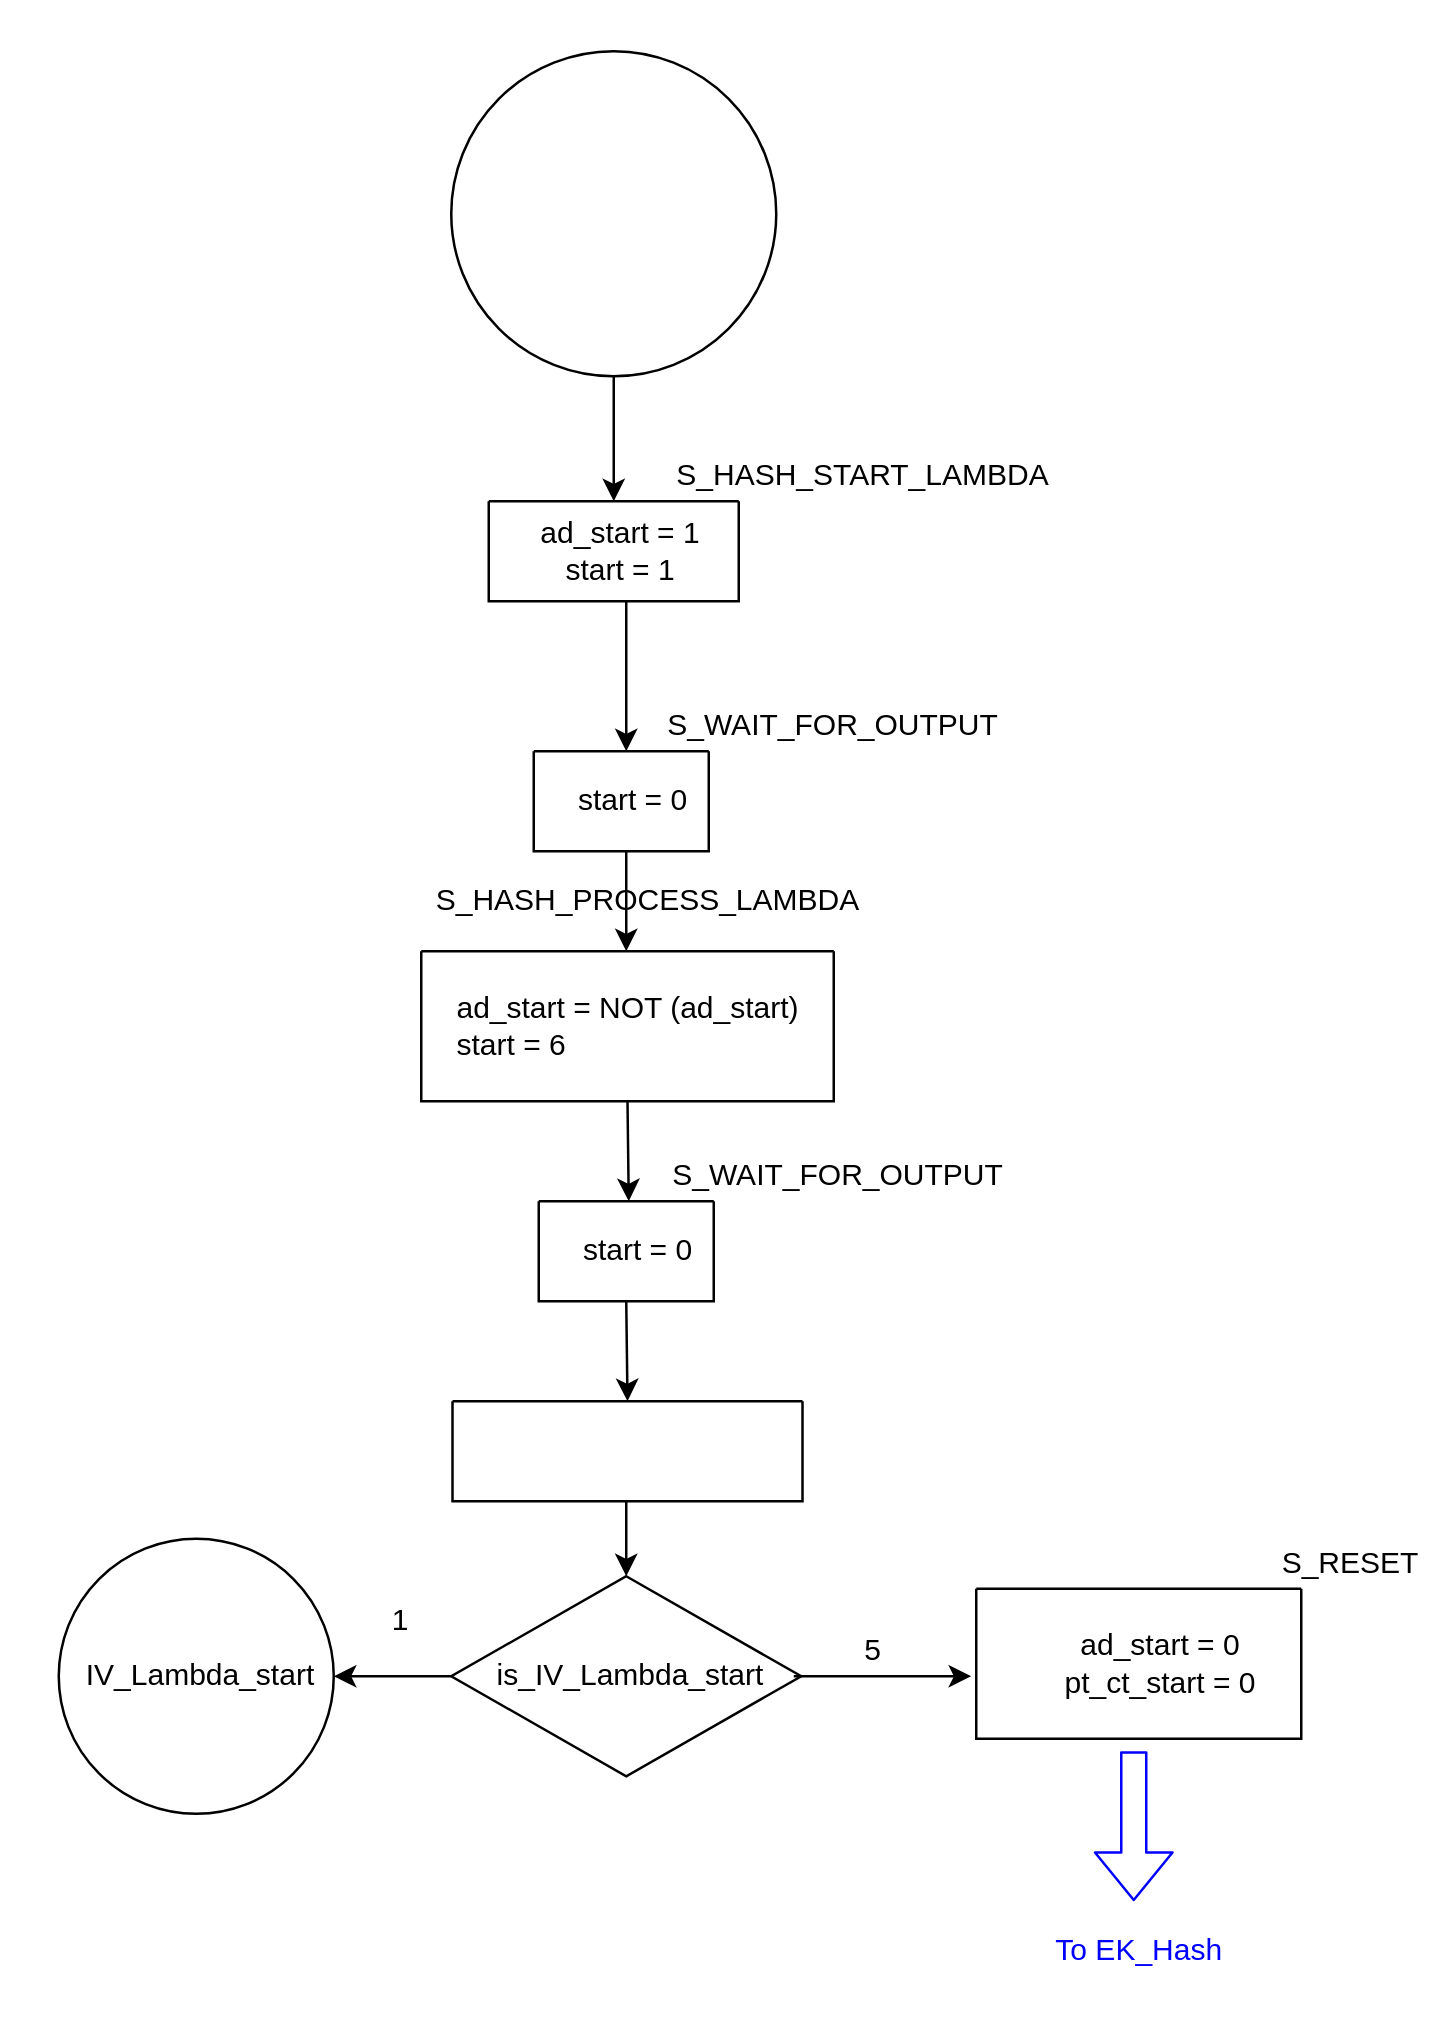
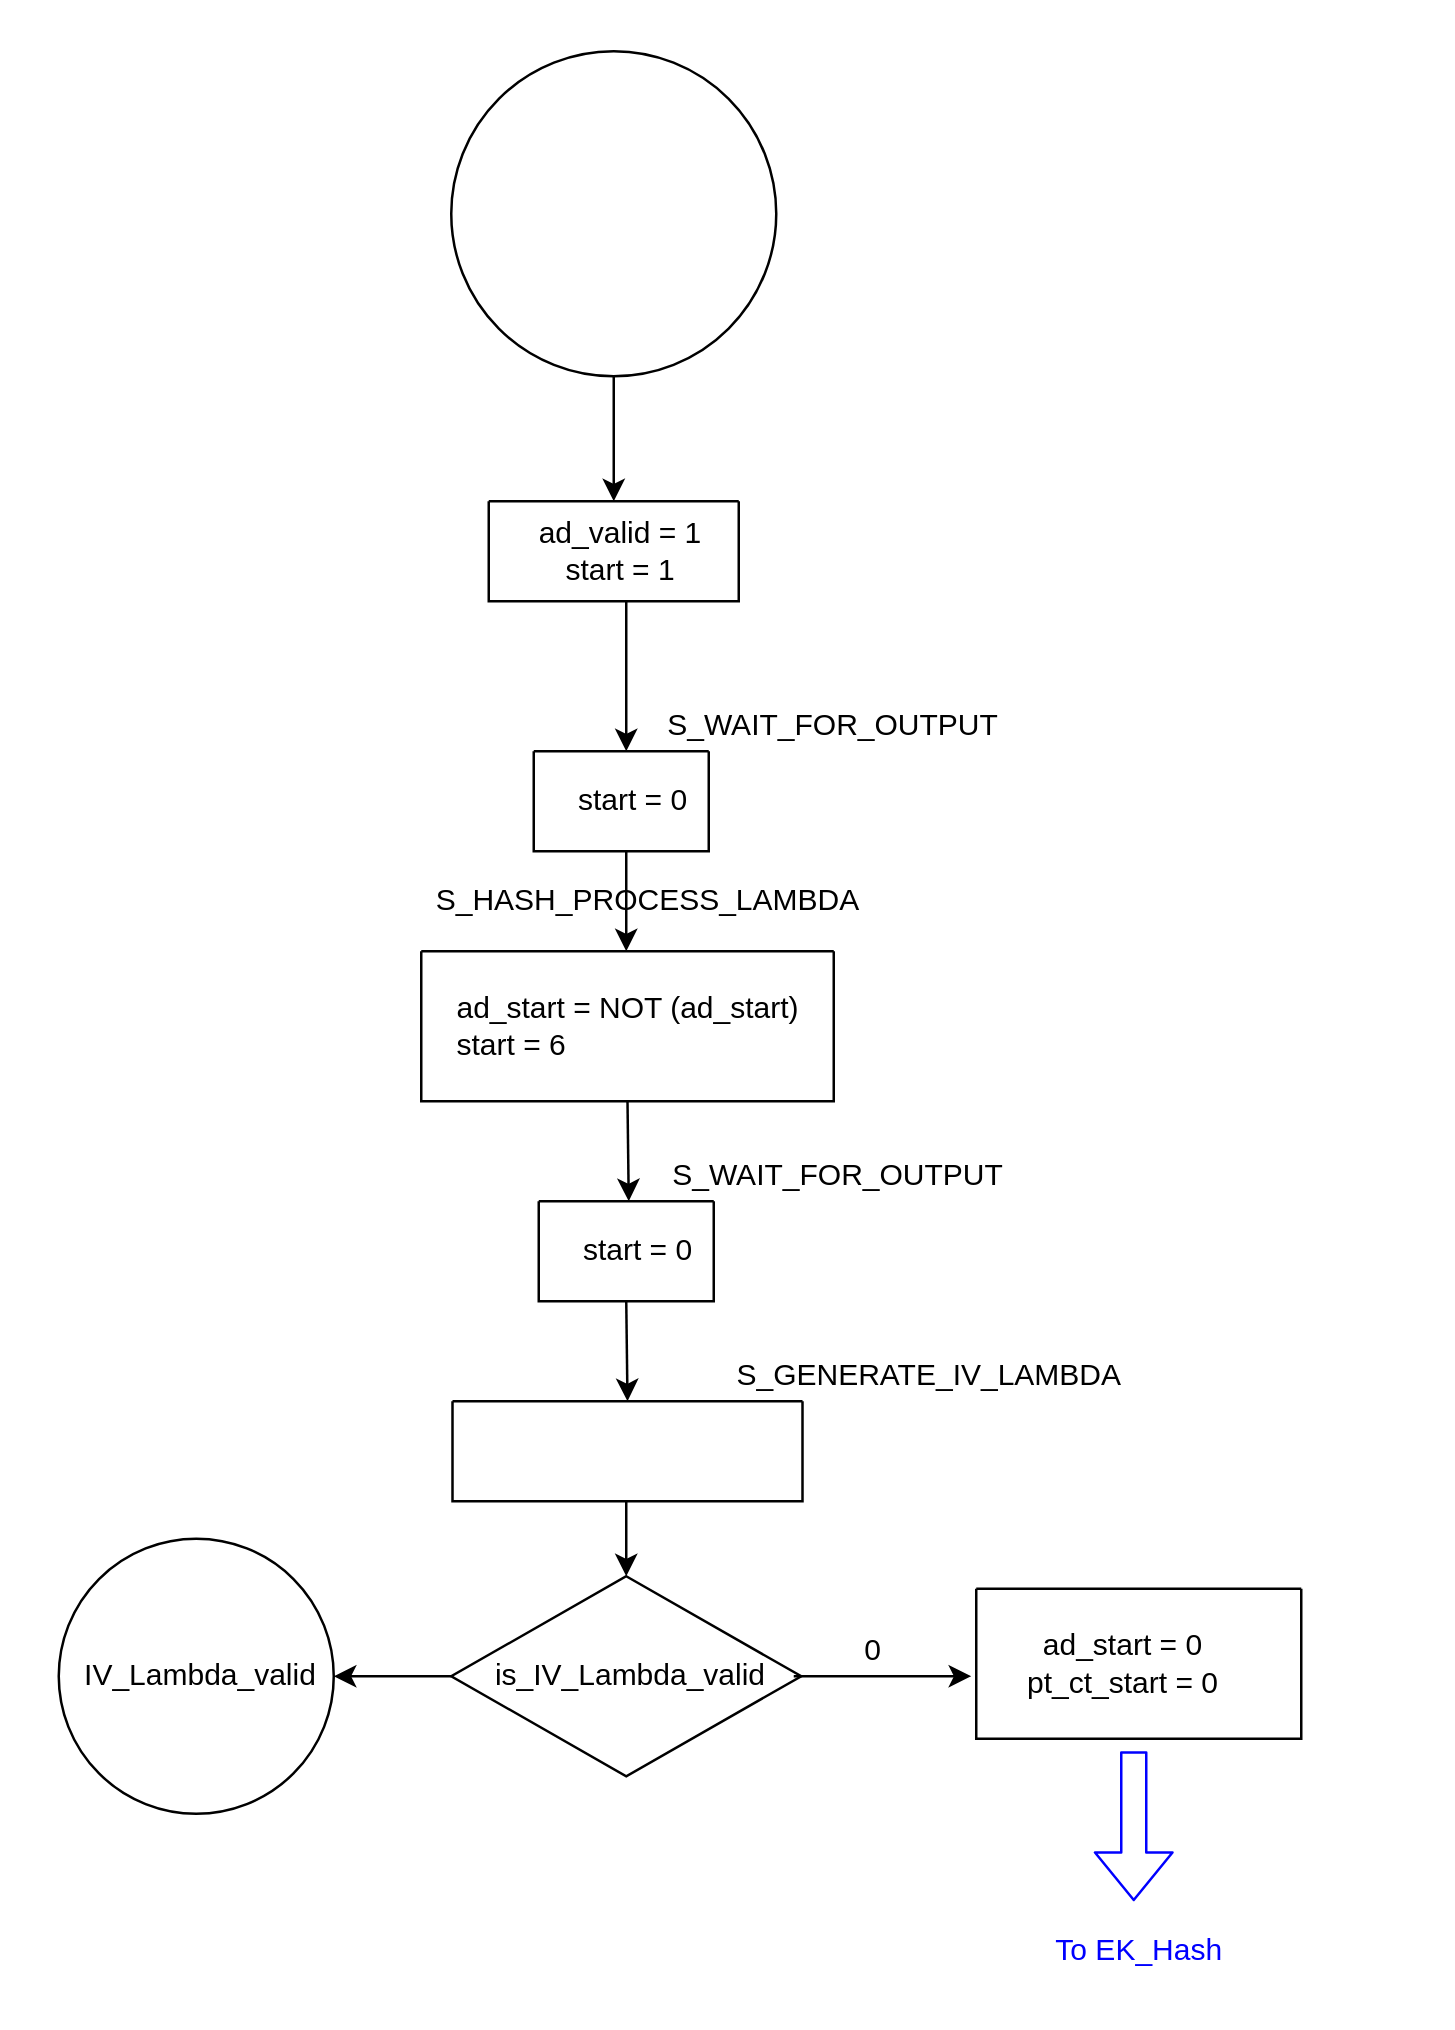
(864, 476) -> none
(621, 551) -> (621, 551)
none -> (930, 1376)
(1351, 1564) -> none
(401, 1621) -> none
(874, 1651) -> (874, 1651)
(1161, 1664) -> (1124, 1664)
(201, 1676) -> (201, 1676)
(631, 1676) -> (631, 1676)
